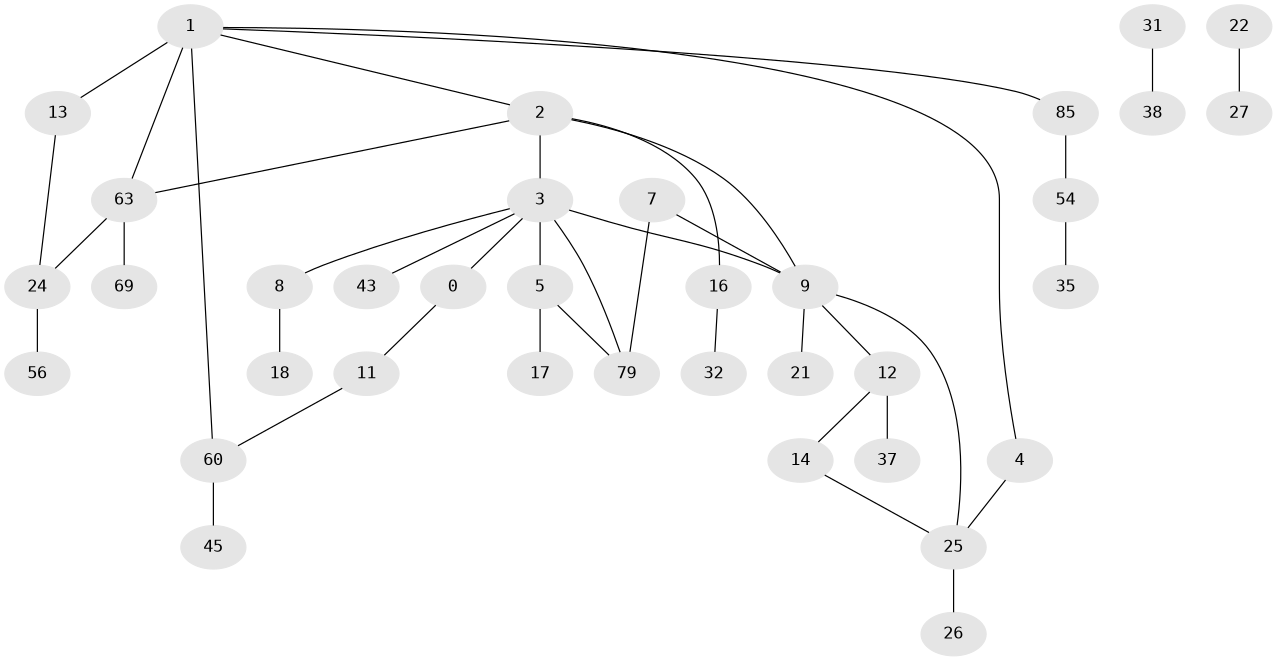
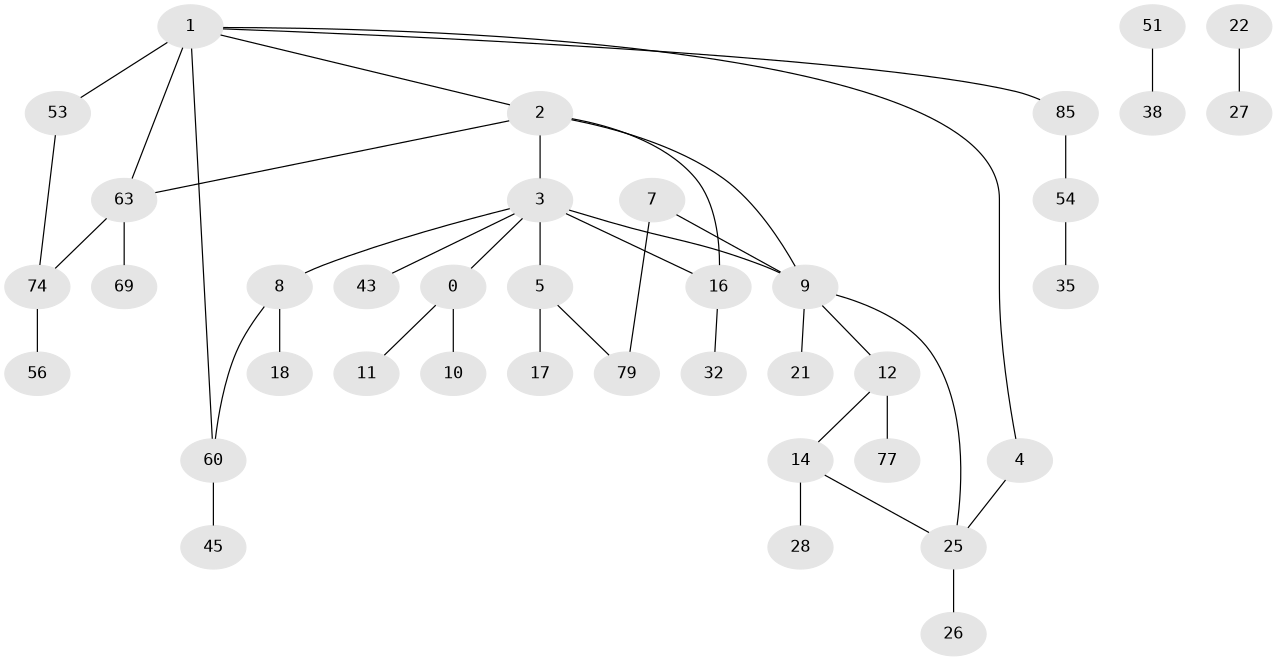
(1153, 27) -> (1153, 27)
(58, 113) -> (58, 113)
(593, 284) -> (629, 244)
(37, 287) -> (37, 287)
none -> (453, 374)
(290, 417) -> (230, 369)
(887, 461) -> (887, 461)
none -> (800, 547)
